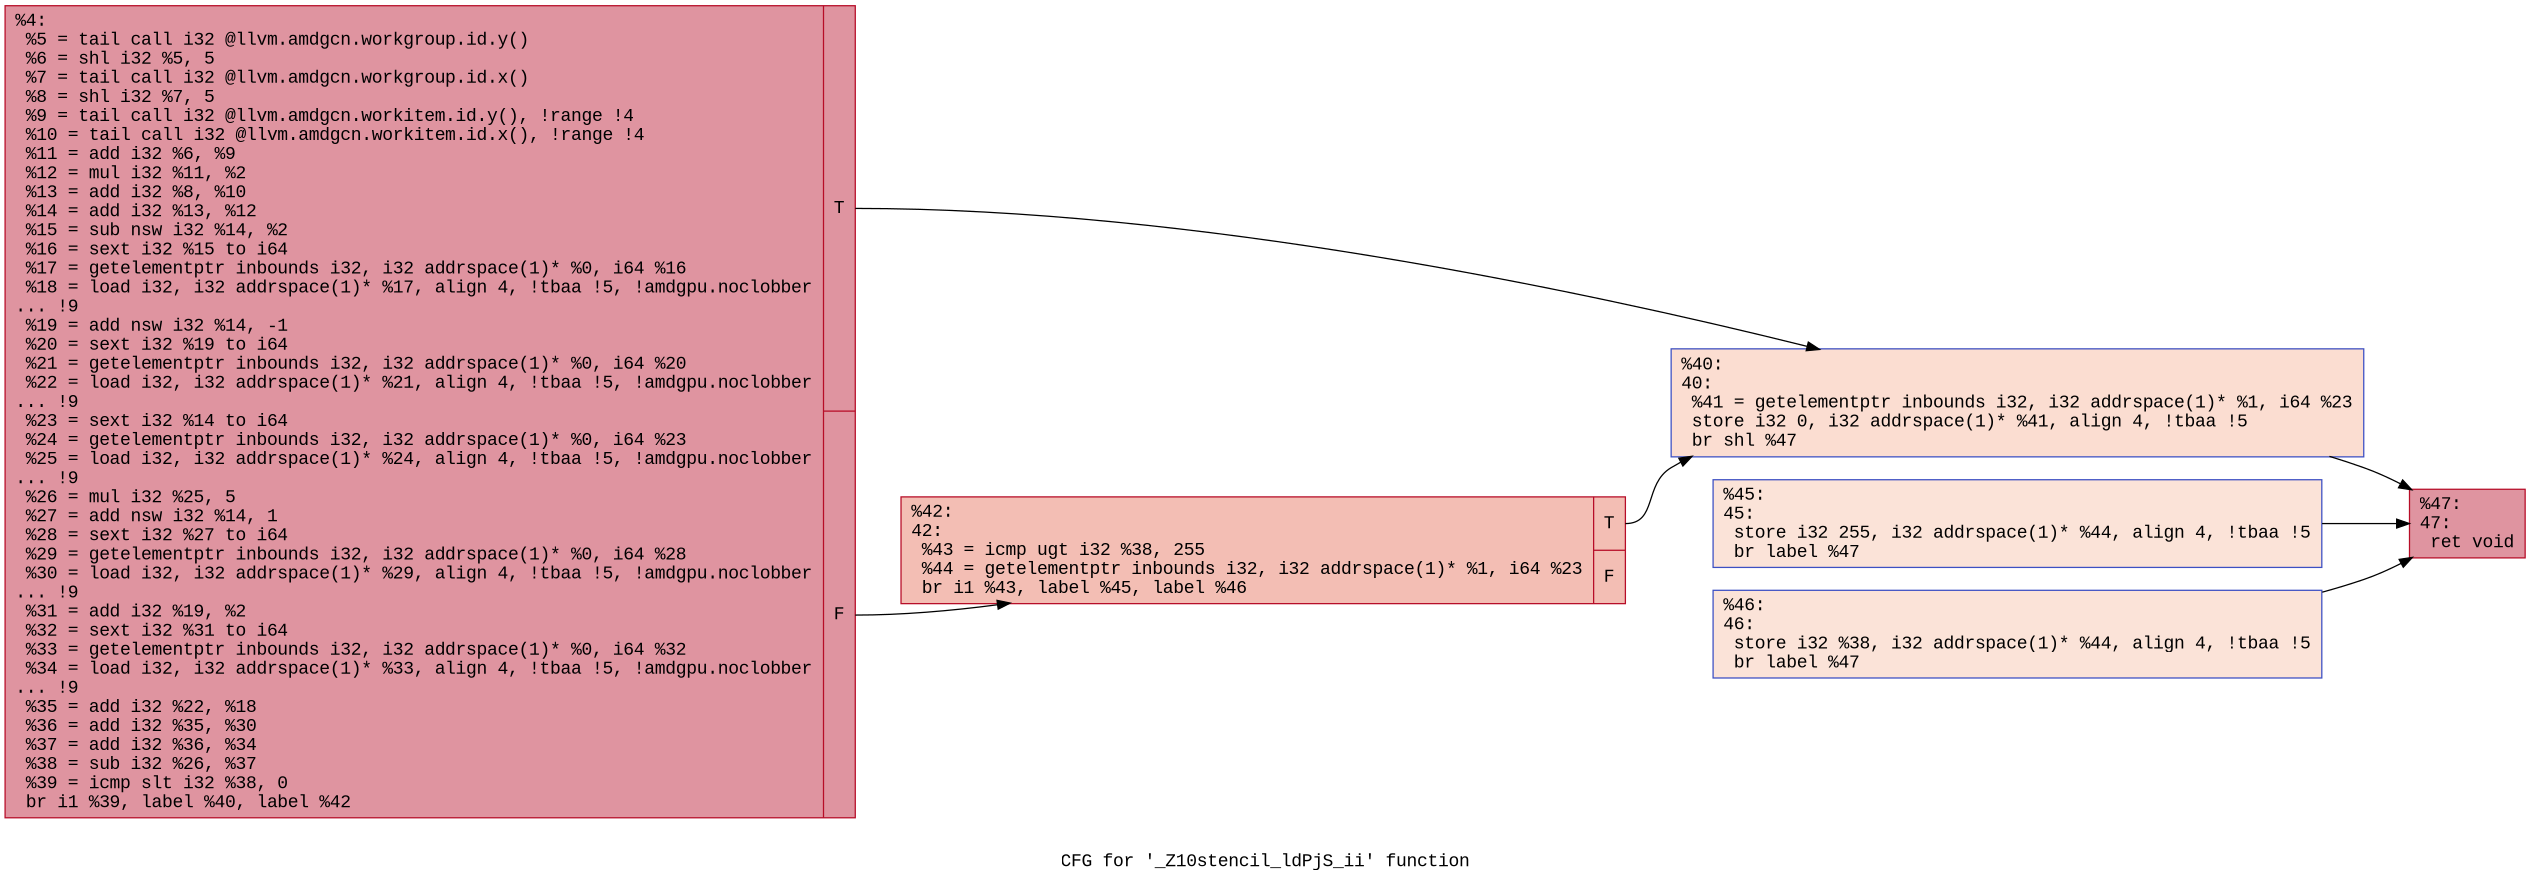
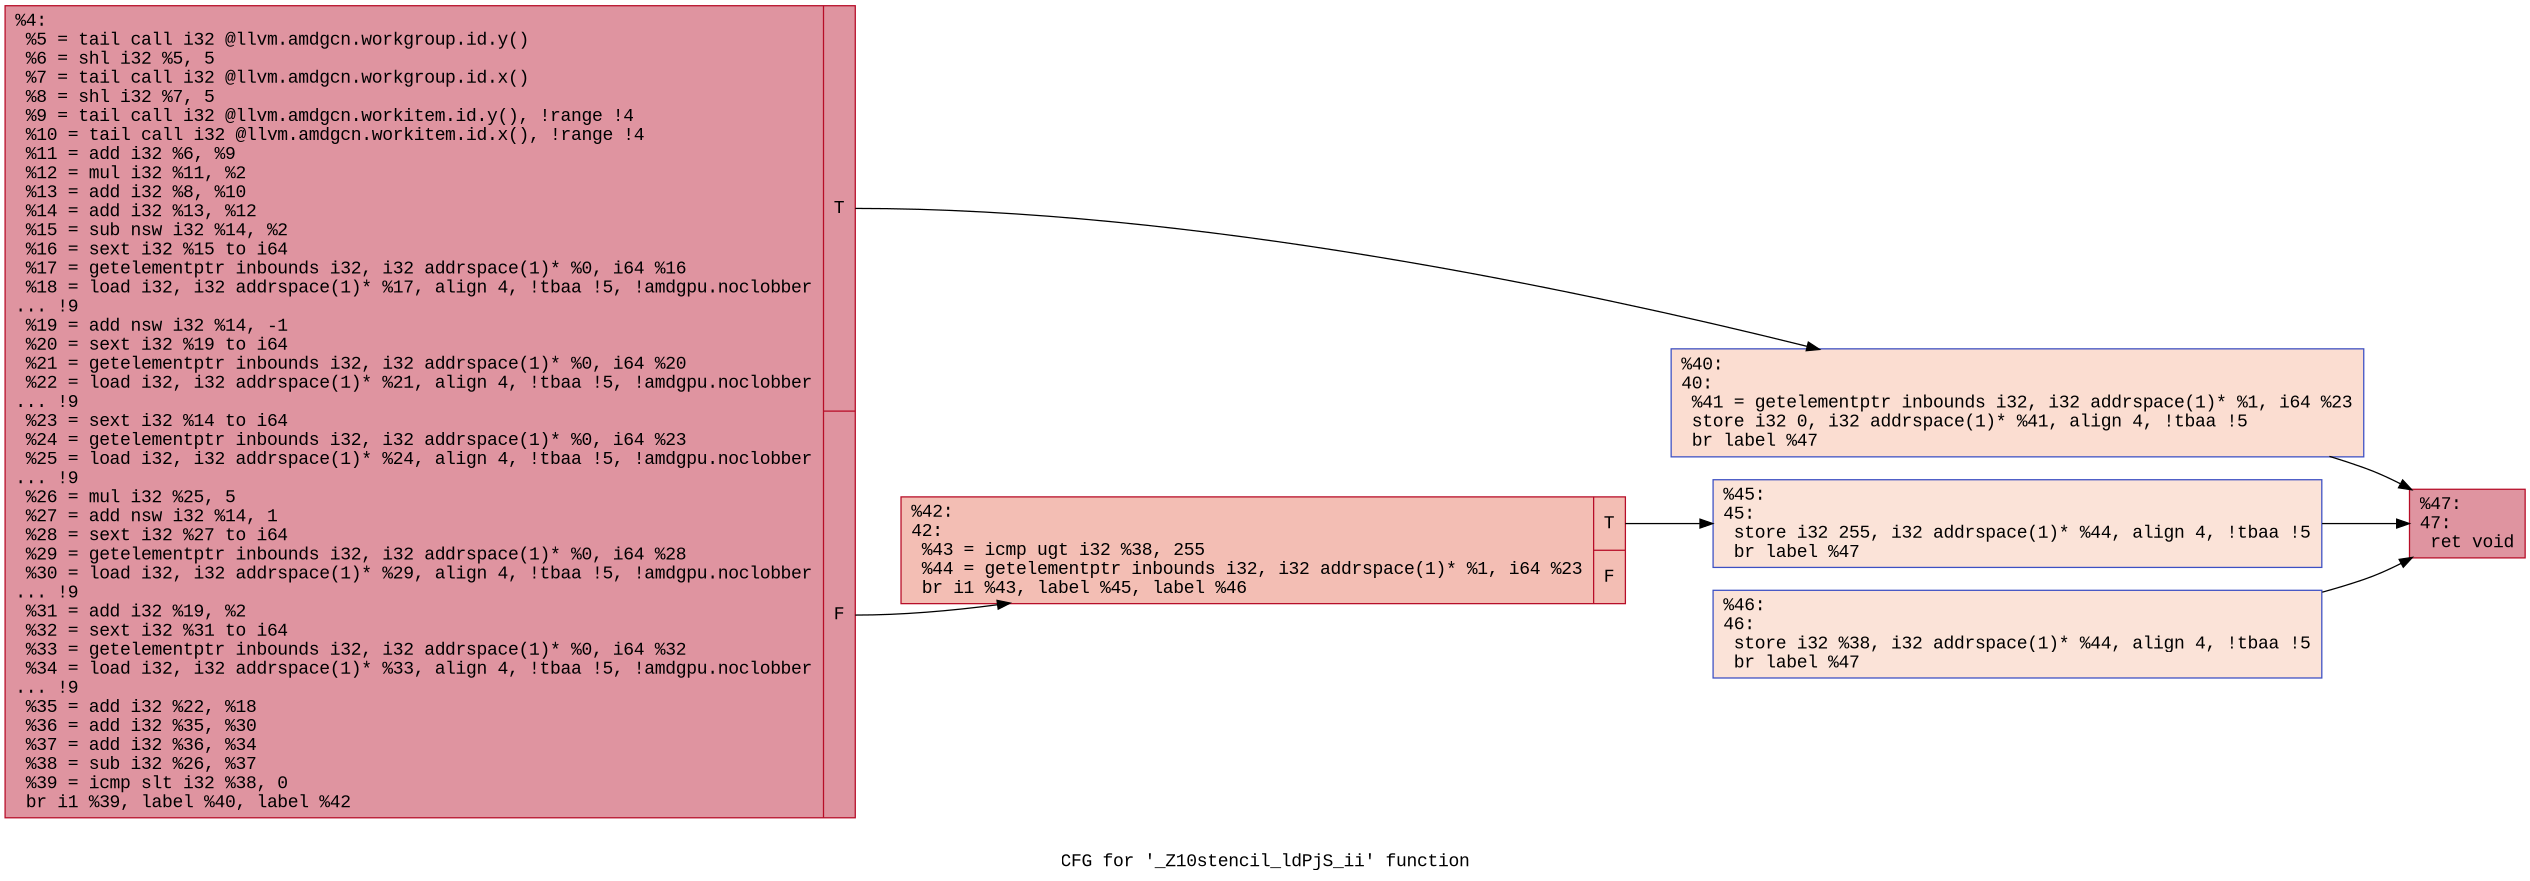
(1739, 440) -> (1750, 440)
(1653, 494) -> (1663, 524)
